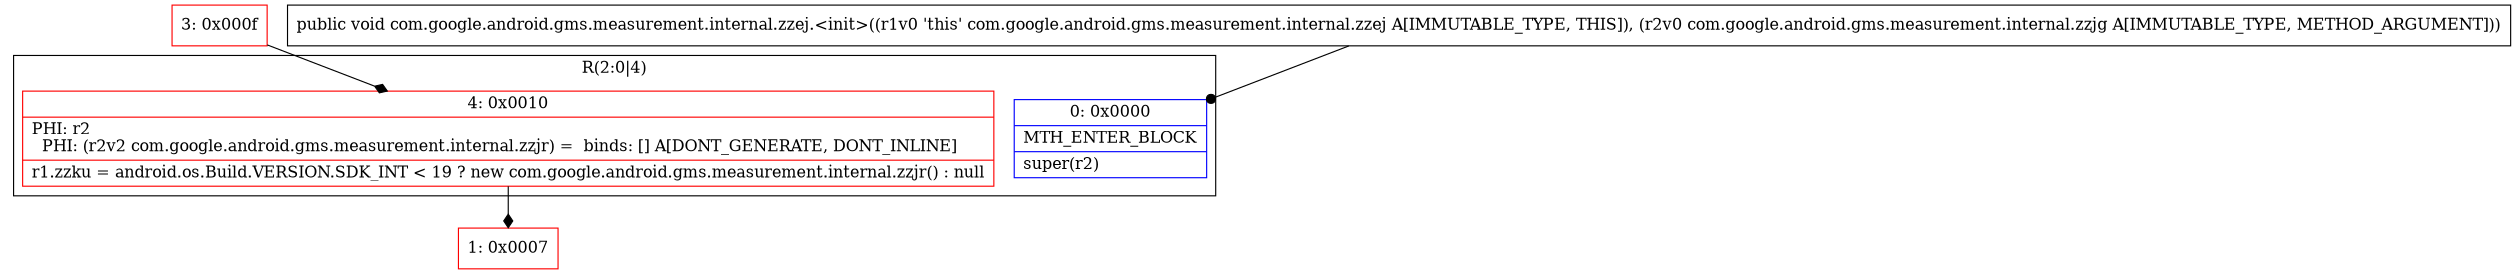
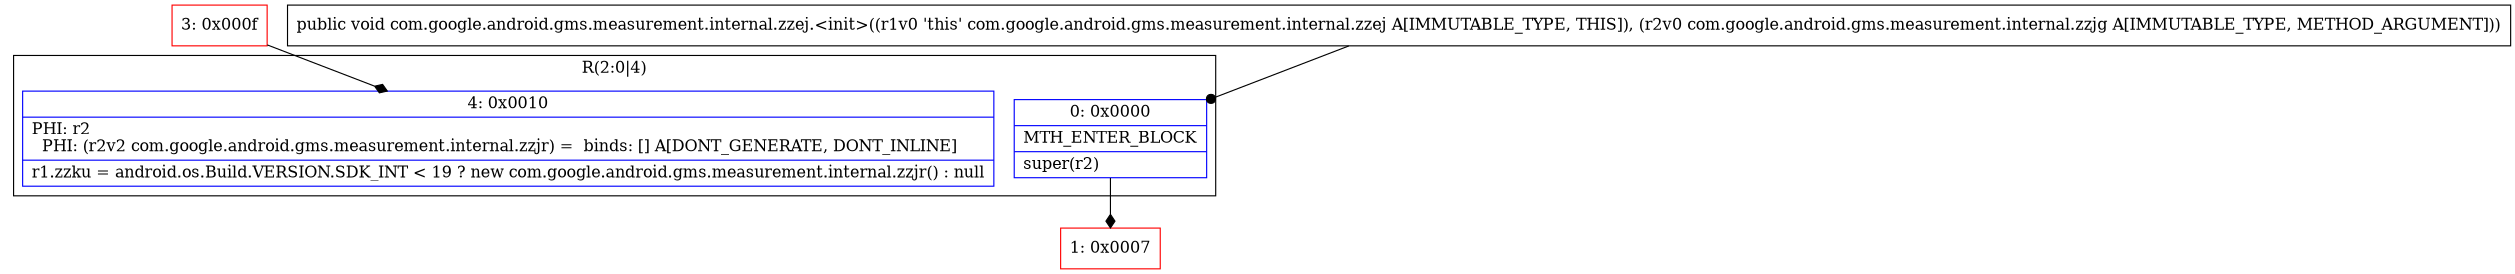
(508, 139) -> (508, 139)
(508, 203) -> (1110, 189)
